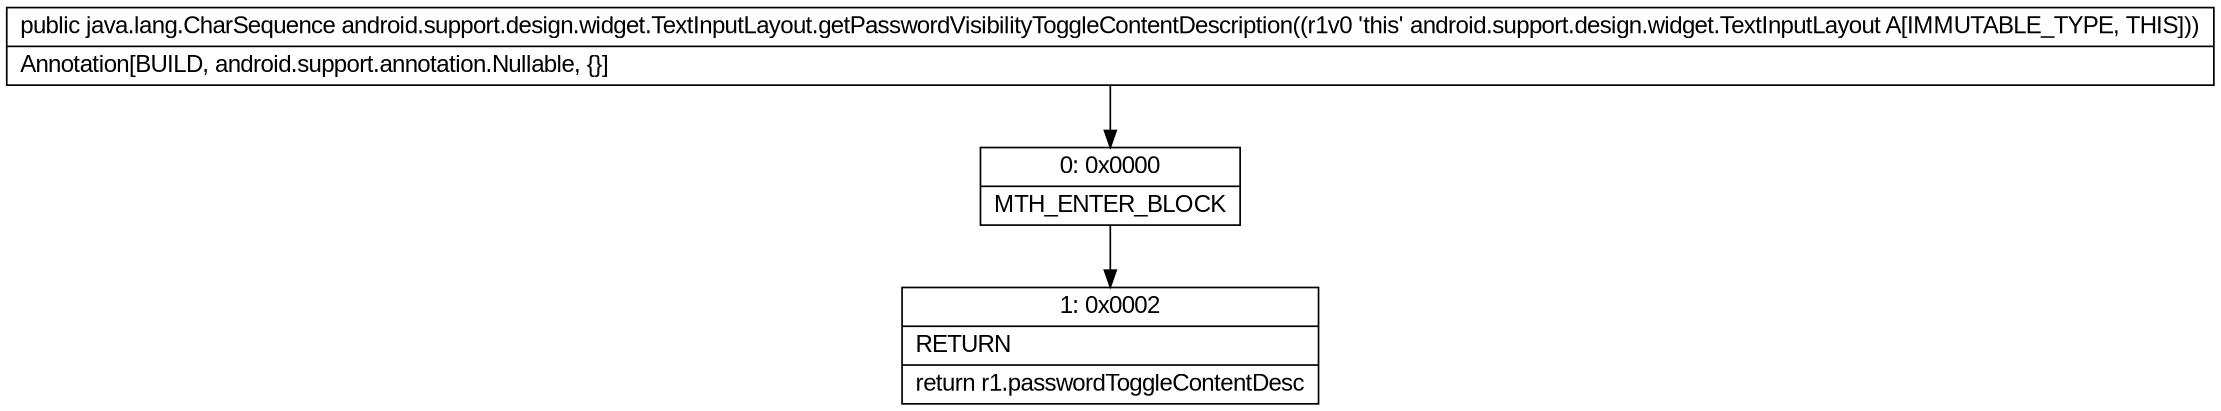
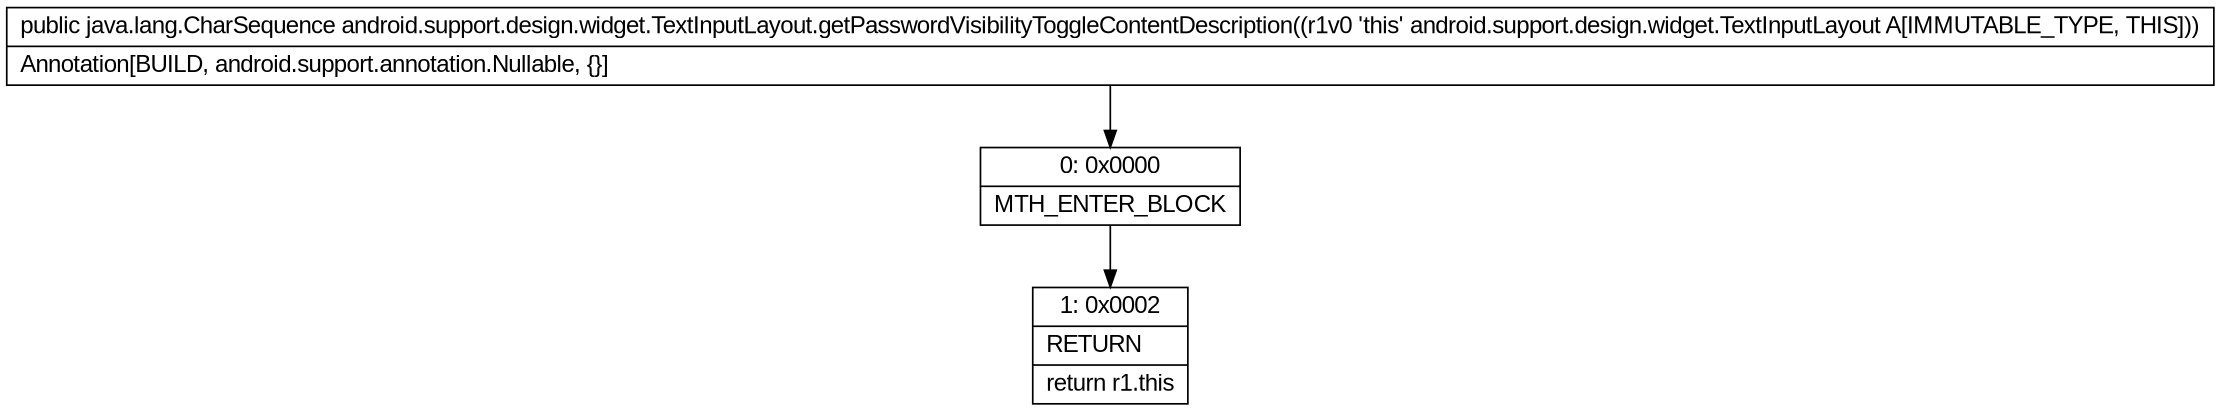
(1110, 384) -> (1110, 384)
